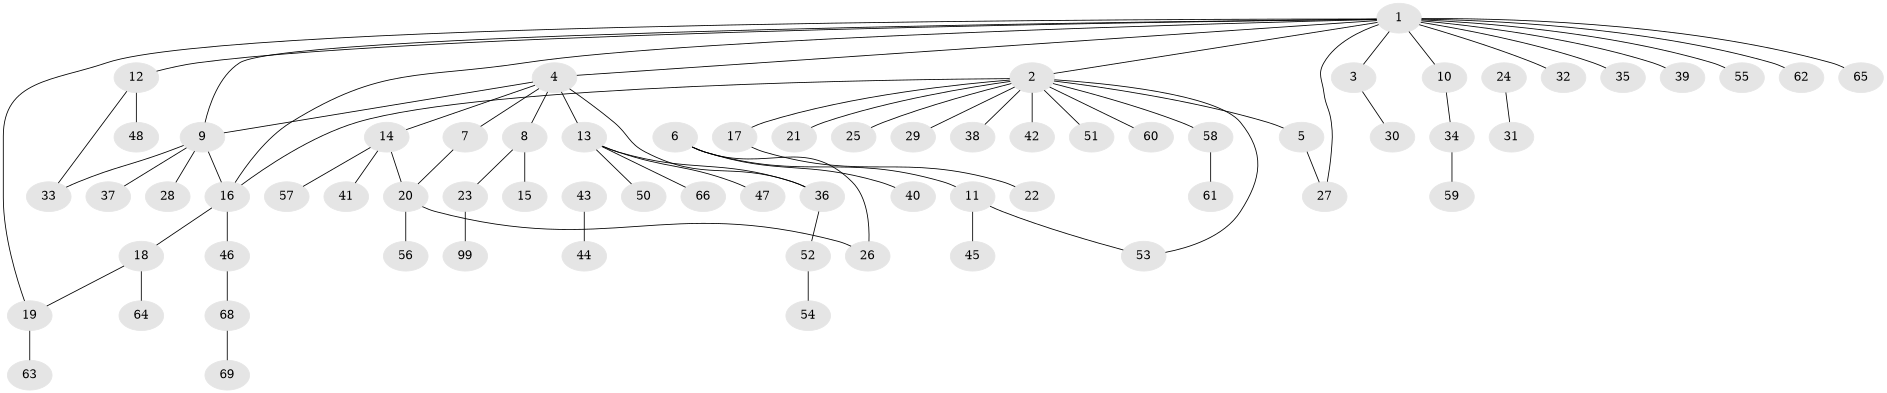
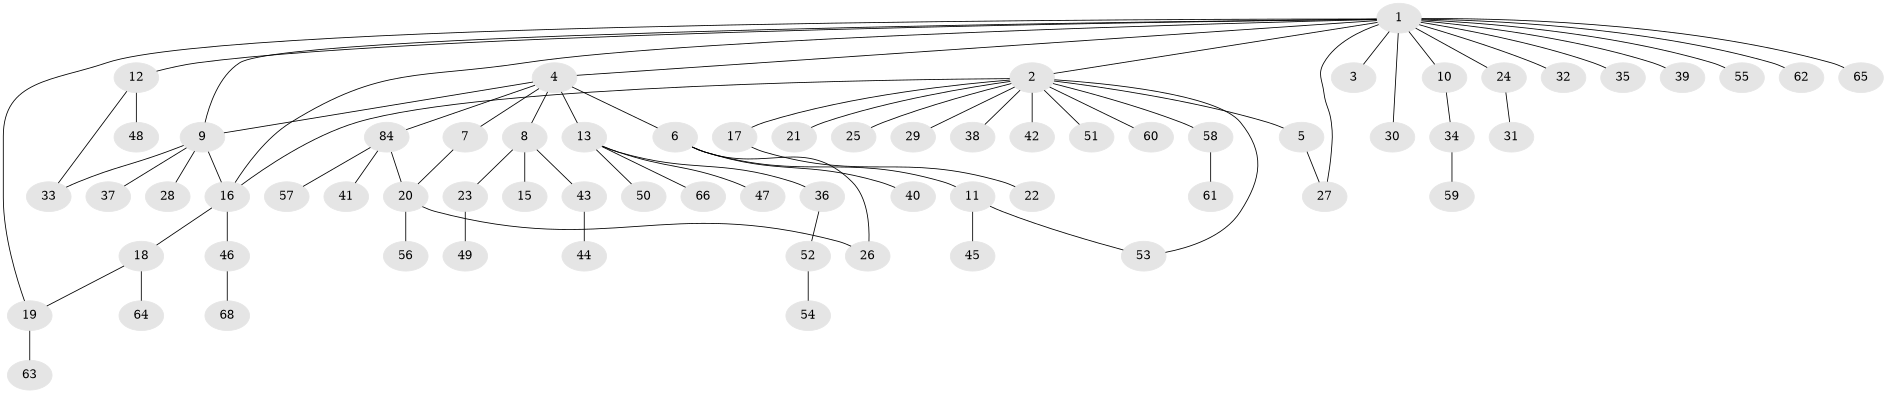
none -> (1451, 48)
(1373, 107) -> (1396, 78)
(387, 137) -> (387, 137)
(651, 155) -> (615, 107)
none -> (554, 167)
(465, 256) -> (465, 256)
(227, 375) -> none
